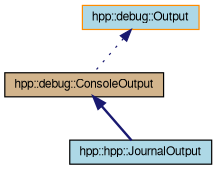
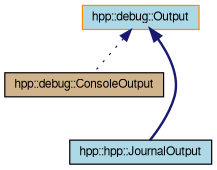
(117, 123) -> (175, 91)
